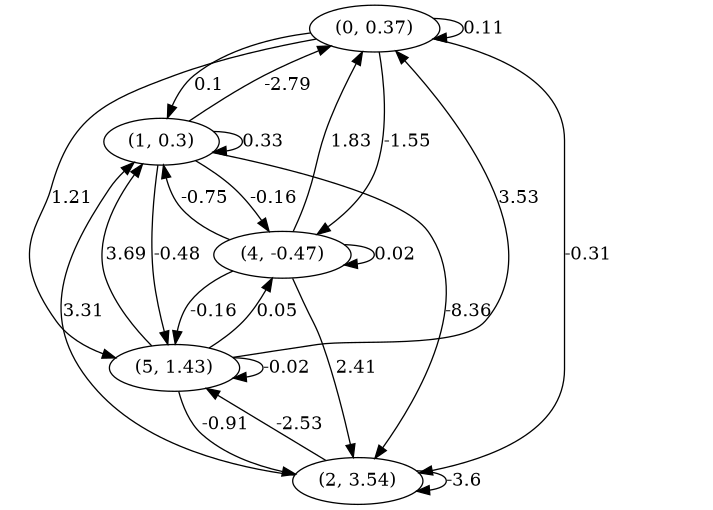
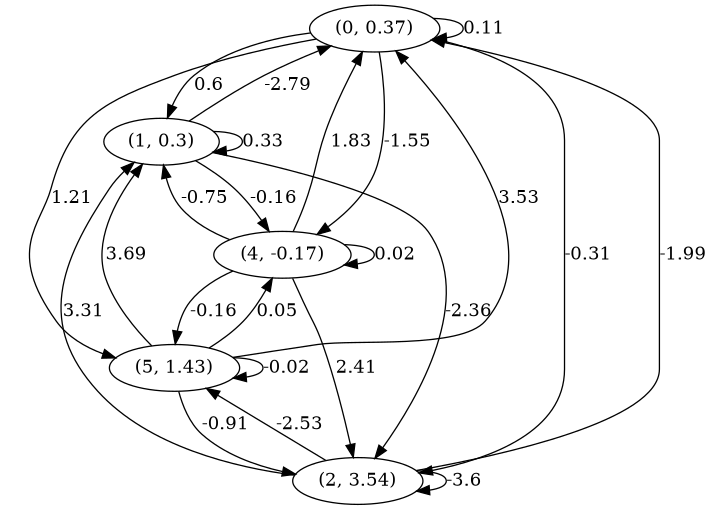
(209, 85) -> (209, 85)
(152, 249) -> none
(282, 255) -> (282, 255)
none -> (659, 269)
(469, 311) -> (469, 311)
